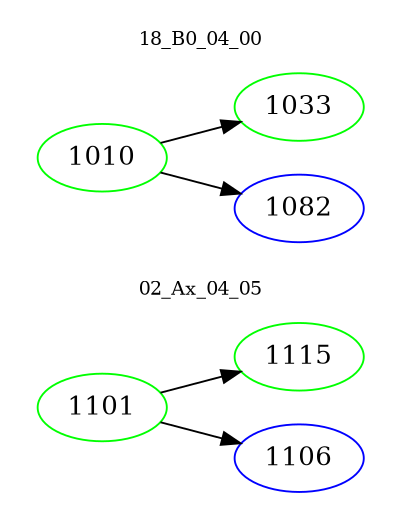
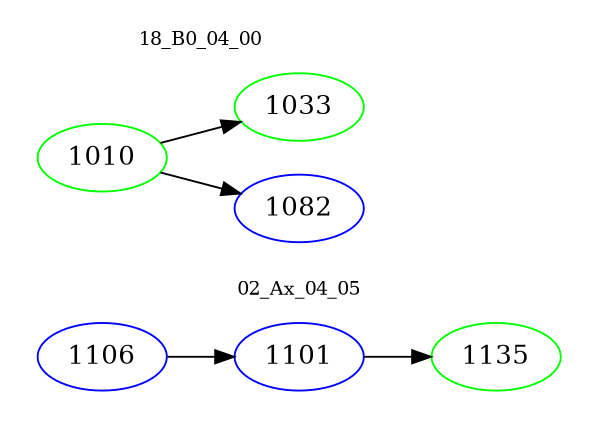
(299, 357) -> (496, 357)
(102, 407) -> (299, 357)
(191, 430) -> (191, 357)
